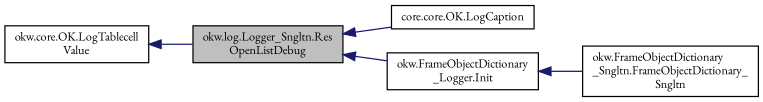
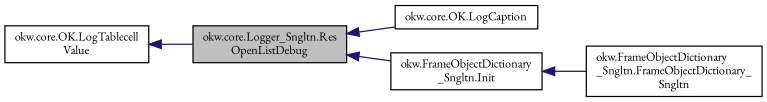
(463, 17) -> (466, 17)
(268, 44) -> (270, 44)
(463, 71) -> (466, 71)
